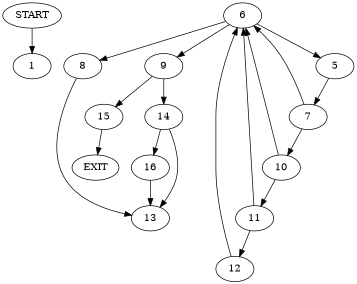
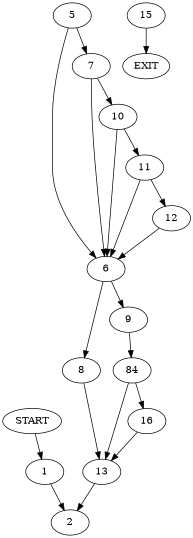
(286, 39) -> (53, 145)
(137, 89) -> none
(164, 117) -> (132, 370)
none -> (70, 522)
